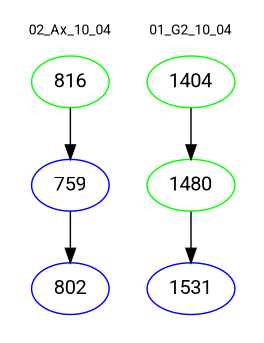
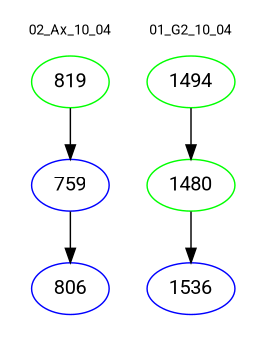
(70, 82) -> (70, 82)
(191, 82) -> (191, 82)
(70, 289) -> (70, 289)
(191, 289) -> (191, 289)
